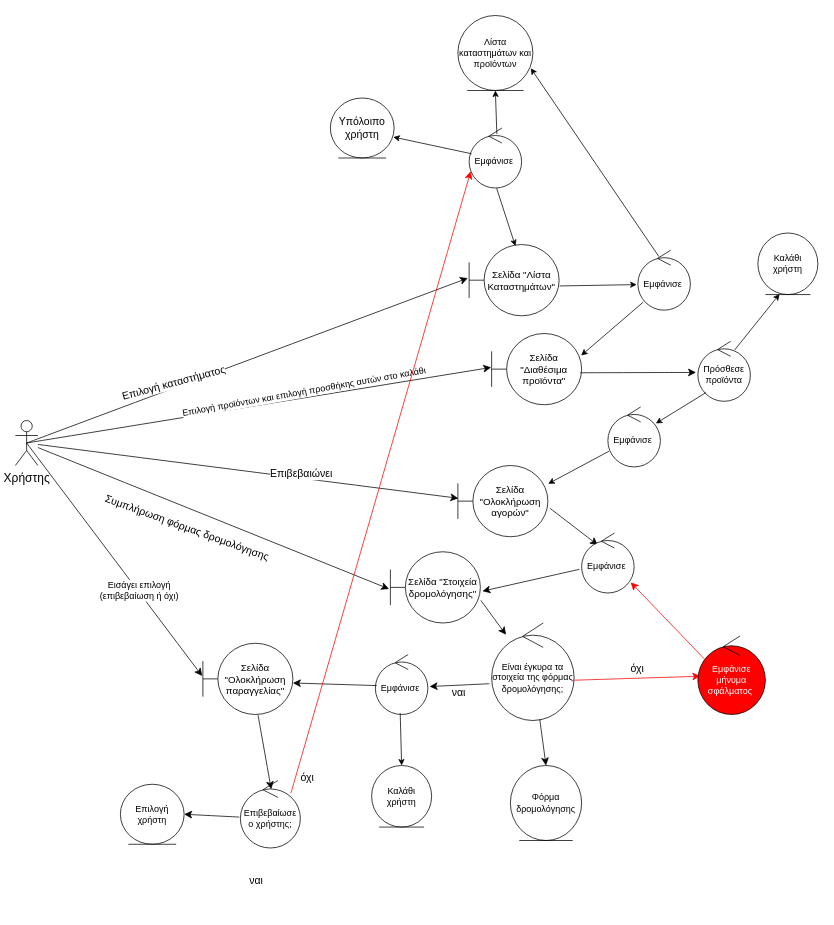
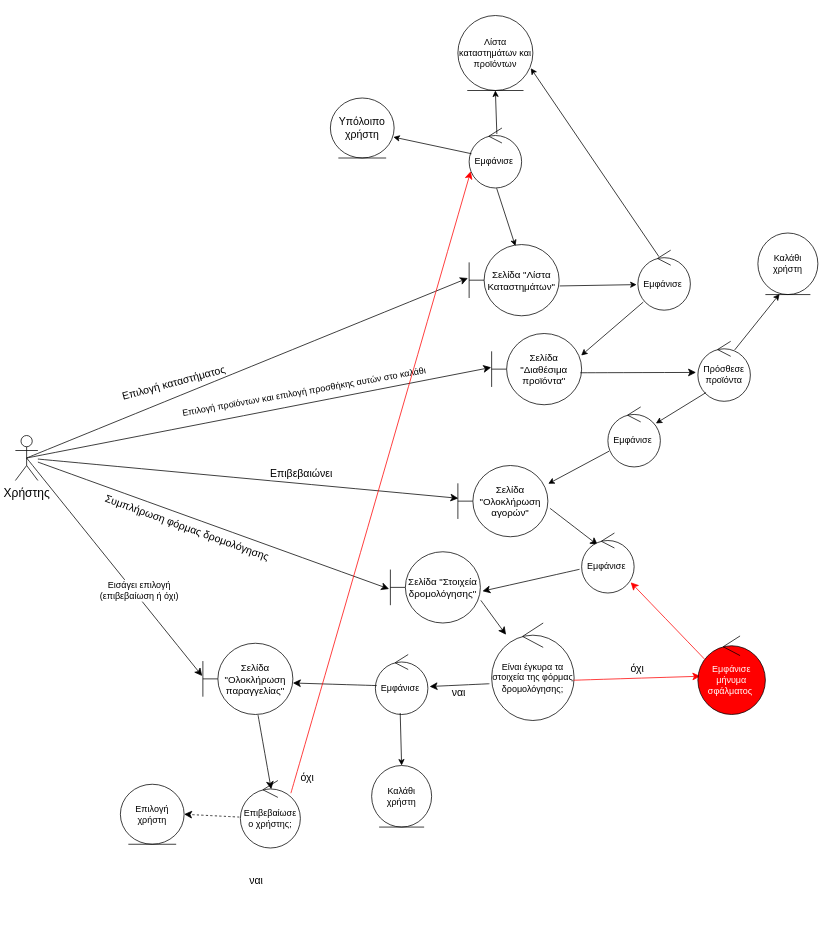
(27, 443) -> (27, 458)
(543, 740) -> none
(546, 803) -> none
(213, 816) -> (213, 816)
